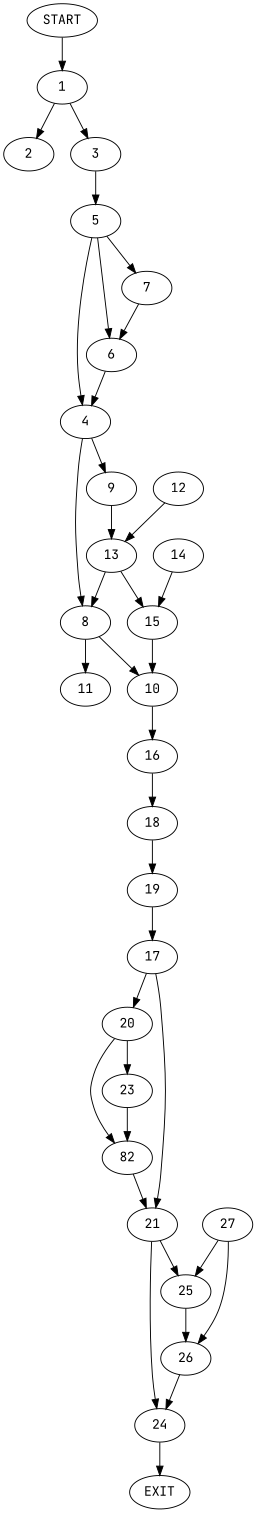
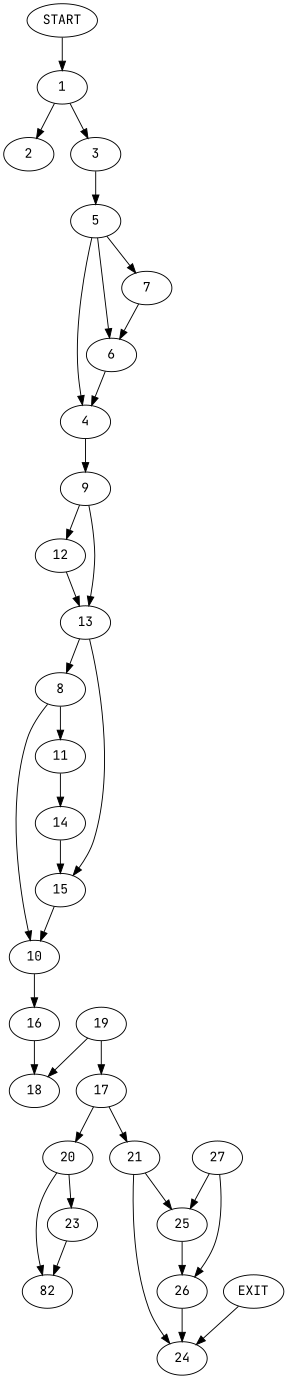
none -> (75, 518)
(76, 518) -> none
none -> (60, 785)
(152, 852) -> (71, 1054)
(138, 1187) -> none
(160, 1454) -> (221, 1322)
